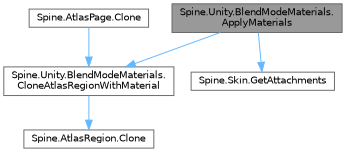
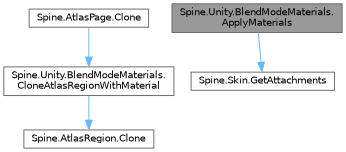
(178, 48) -> none
